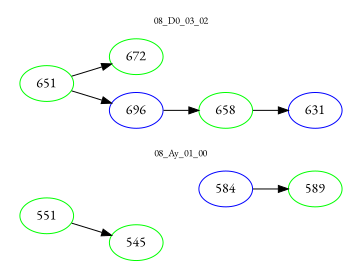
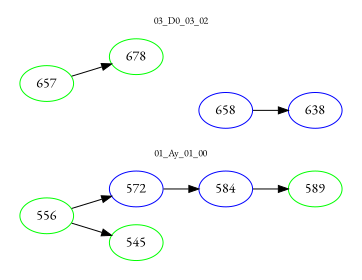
(181, 21) -> (181, 21)
(136, 57) -> (136, 57)
(47, 84) -> (47, 84)
(136, 110) -> none
(226, 110) -> (226, 110)
(315, 110) -> (315, 110)
(181, 154) -> (181, 154)
none -> (136, 189)
(47, 216) -> (47, 216)
